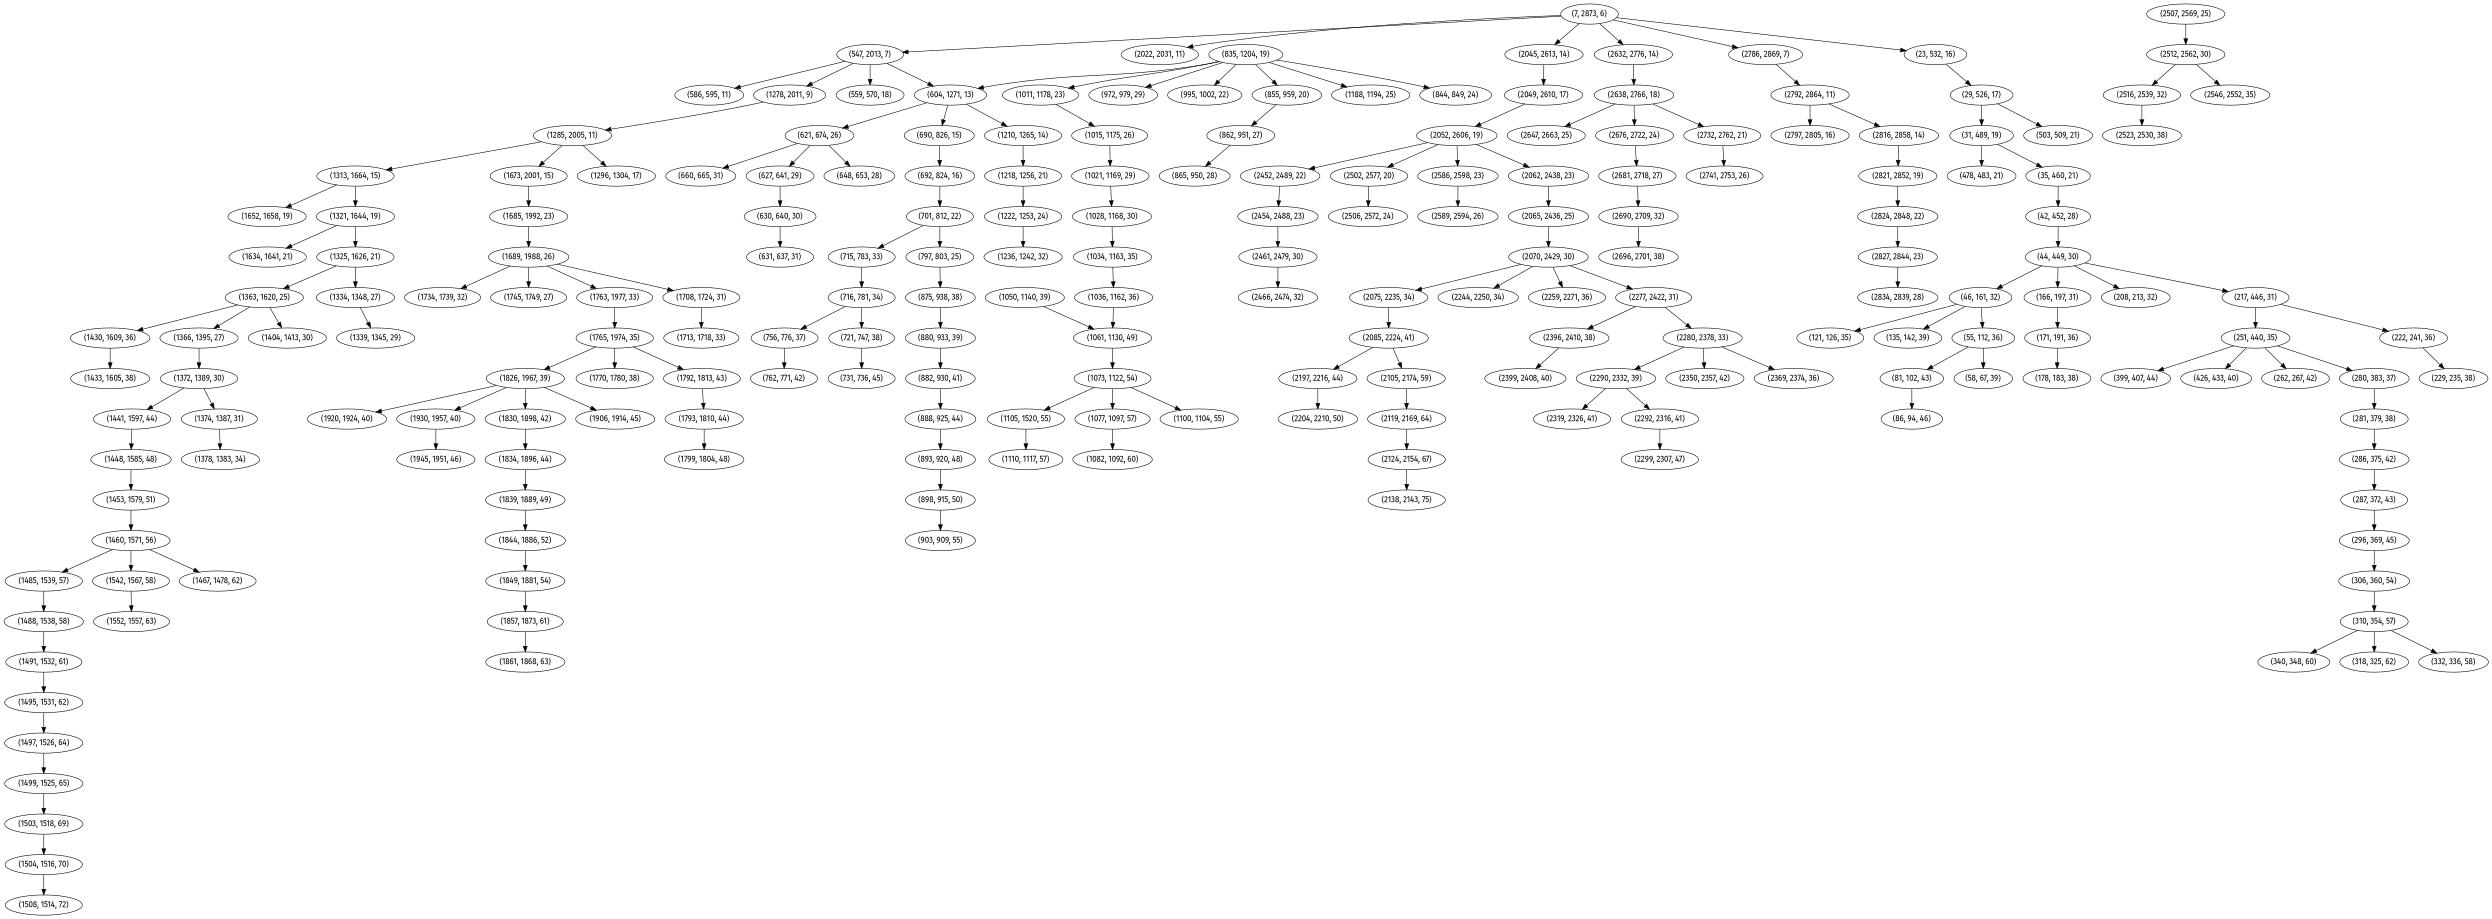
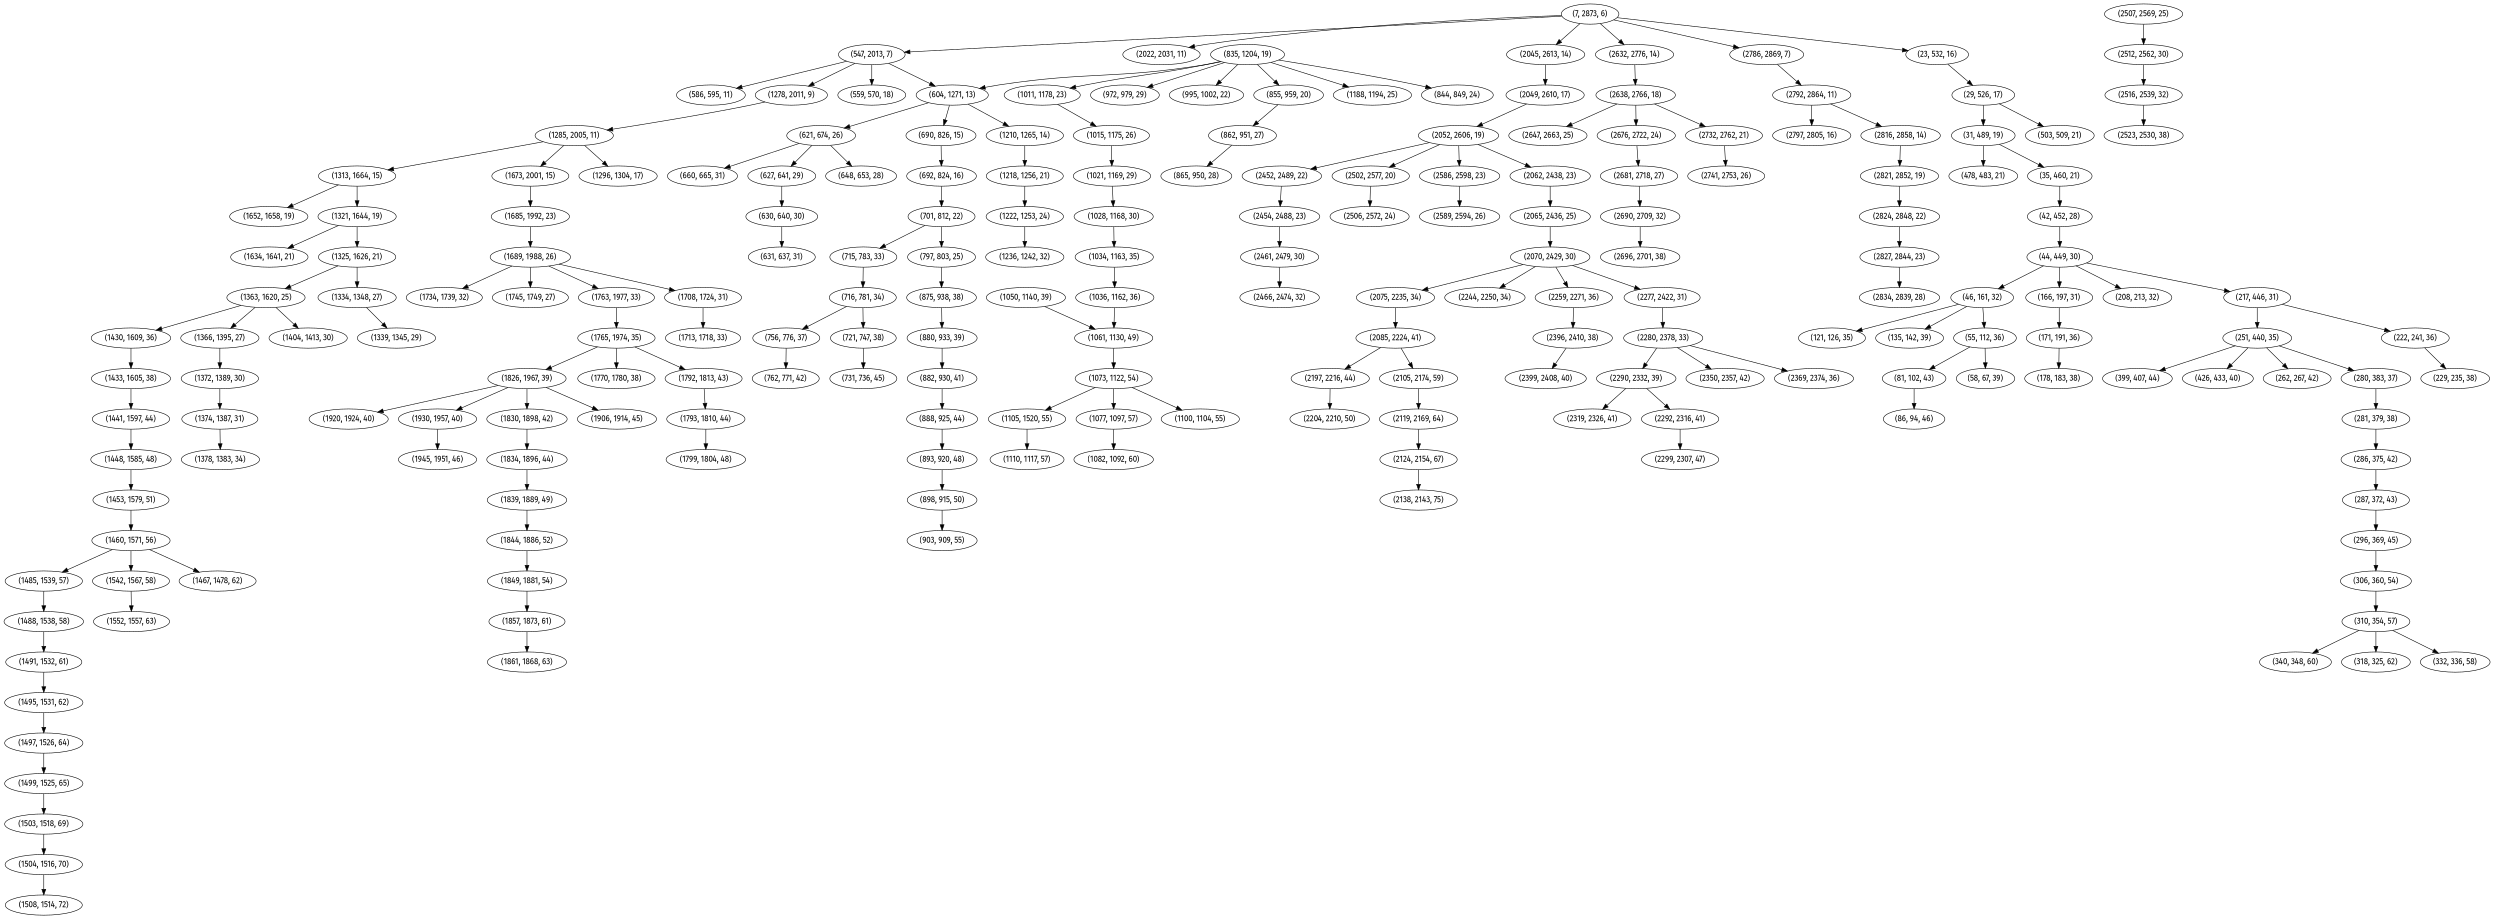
(2230, 95) -> none
(1614, 317) -> (1573, 315)
(168, 397) -> (131, 396)
